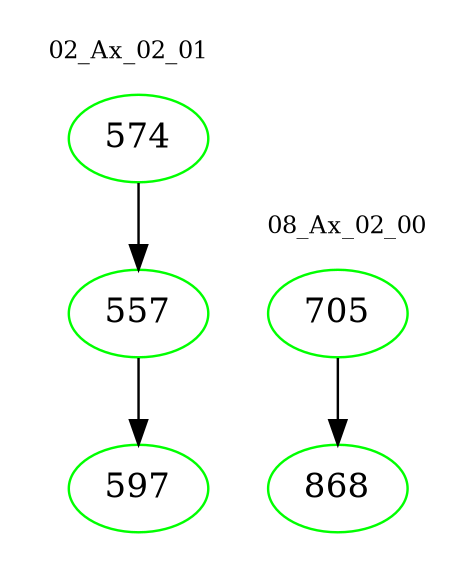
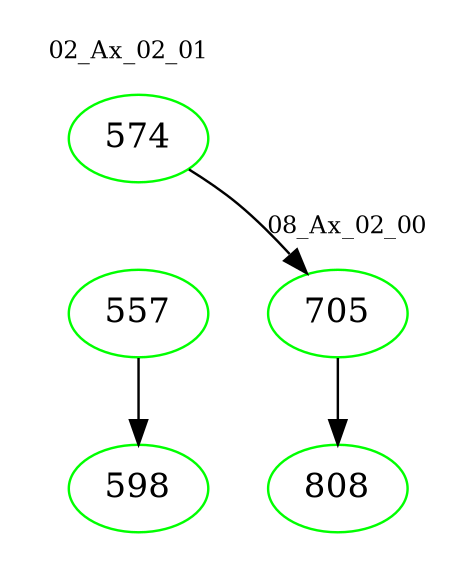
(139, 214) -> (264, 228)
(139, 489) -> (139, 489)
(338, 489) -> (338, 489)
